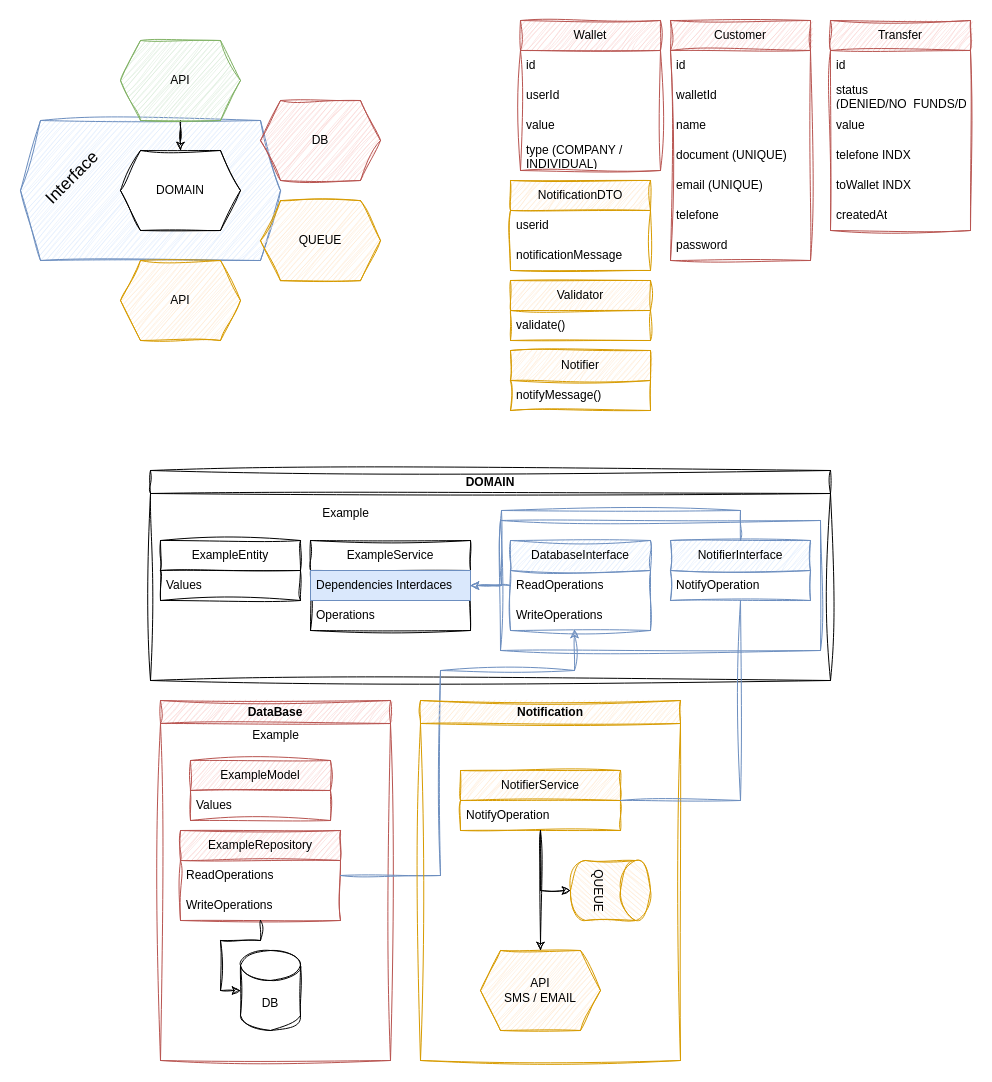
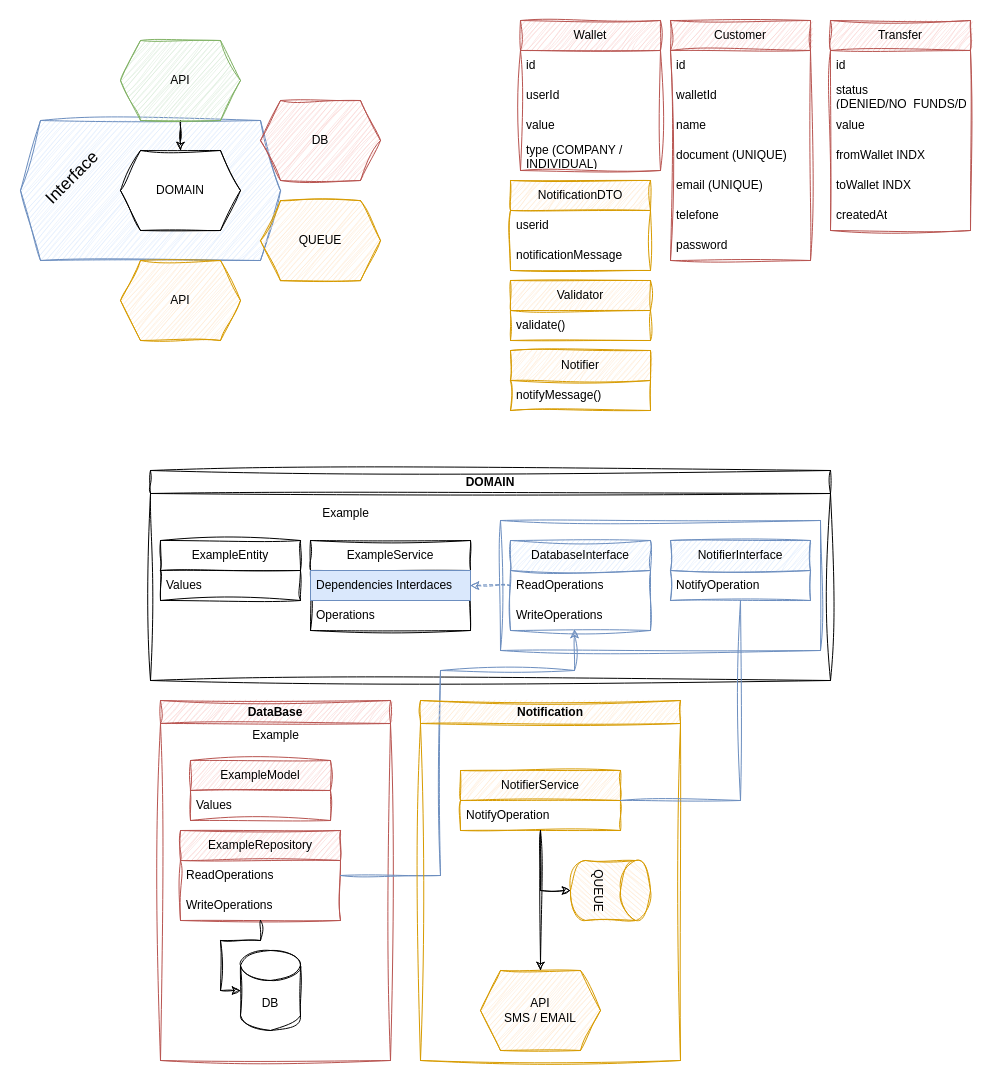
(877, 156) -> (882, 156)
(624, 511) -> none
(505, 586) -> (505, 586)
(541, 991) -> (541, 1011)
